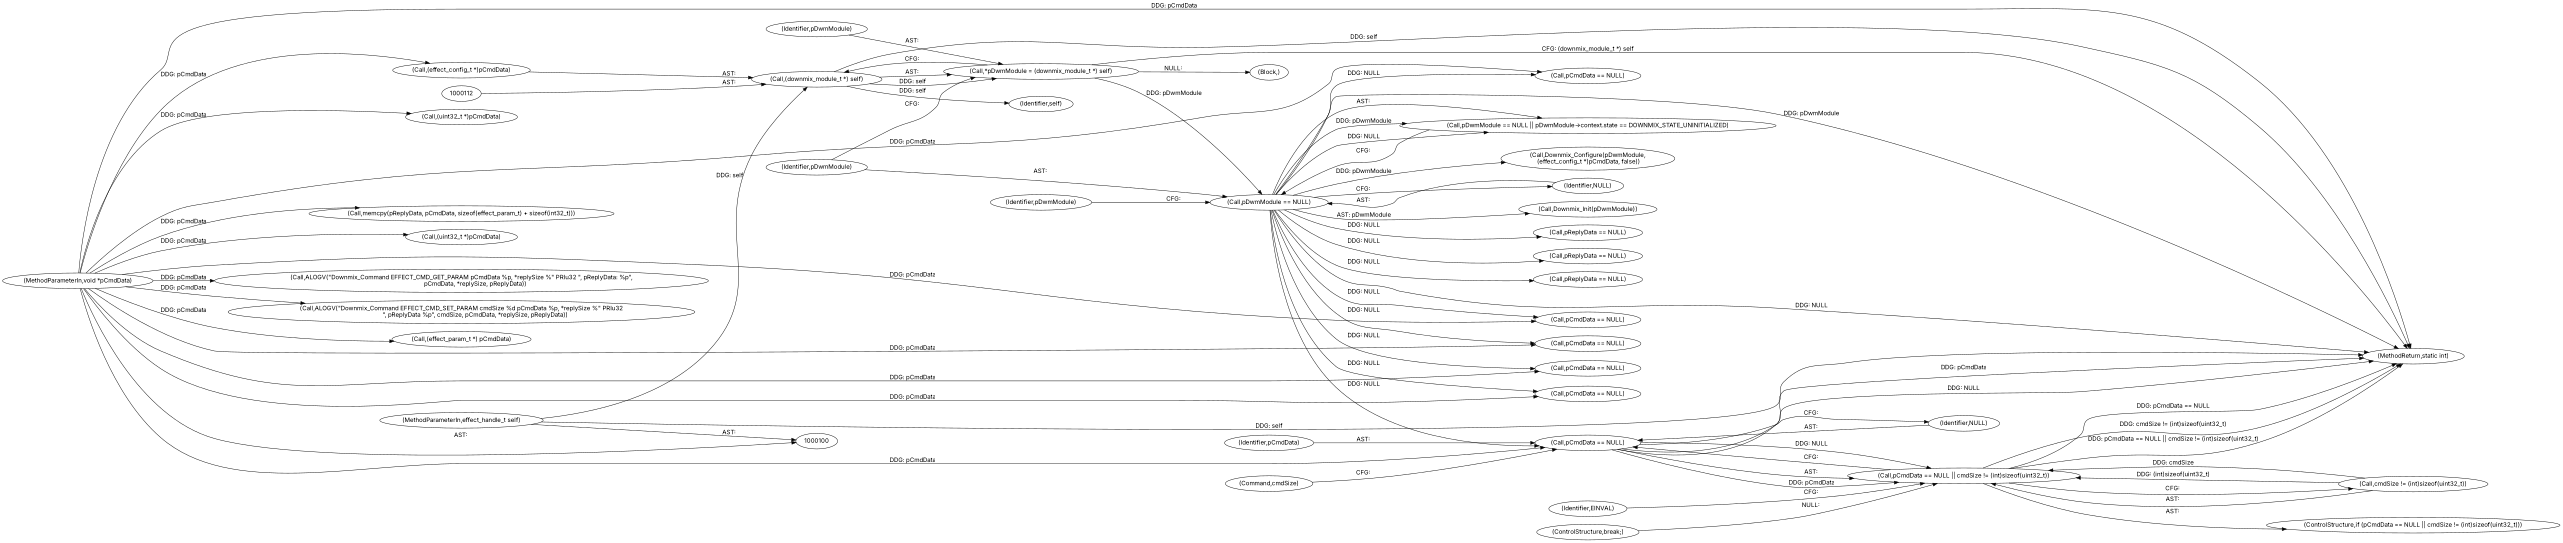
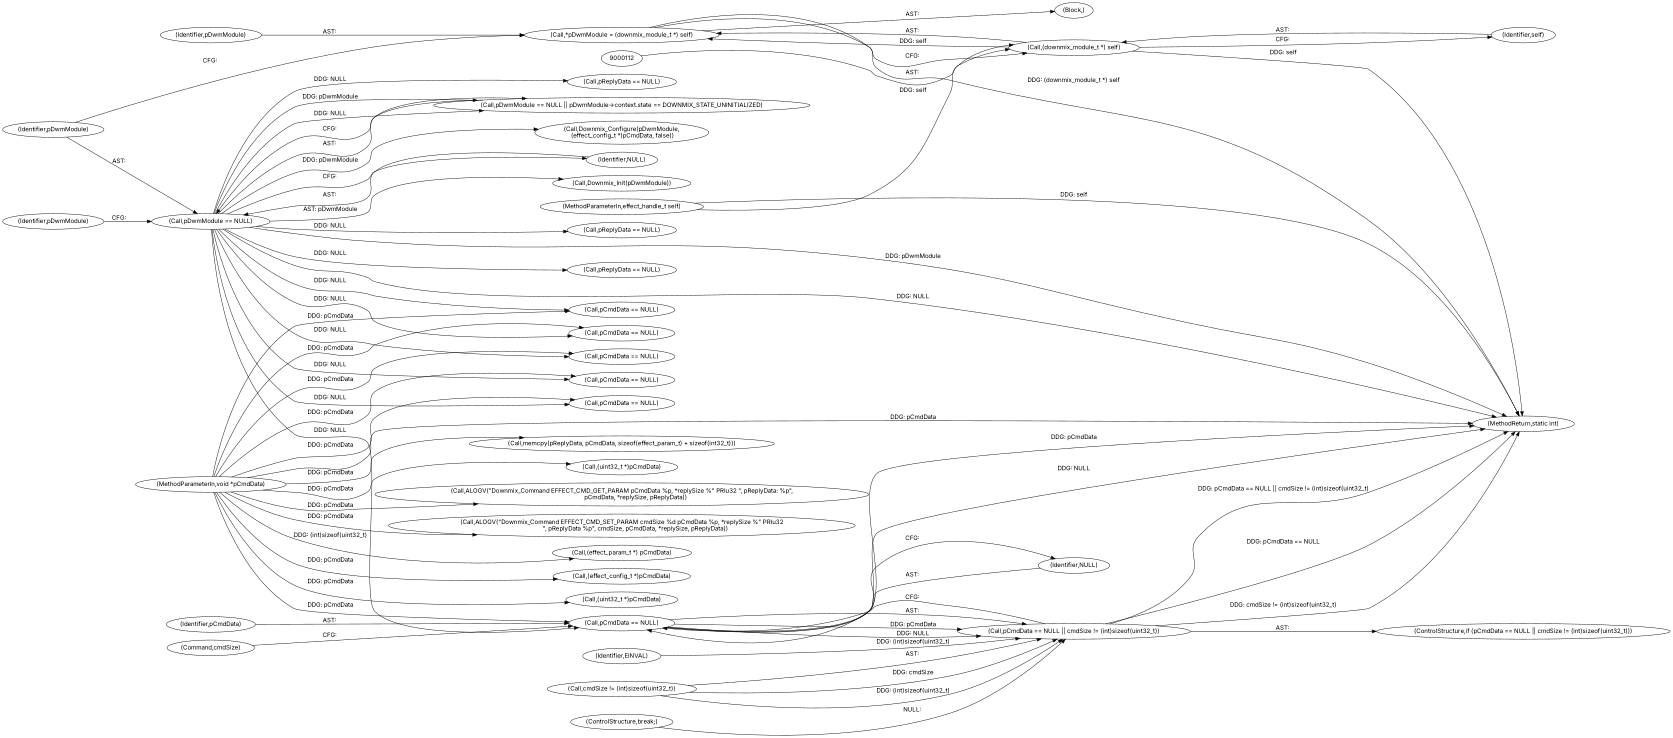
(1588, 49) -> (1074, 80)
(1174, 69) -> (913, 15)
(638, 75) -> (1309, 33)
(913, 91) -> (1283, 40)
(462, 94) -> (622, 58)
(1189, 125) -> none
(184, 310) -> (330, 535)
(817, 441) -> none
(1812, 492) -> (913, 642)
(2178, 495) -> none
